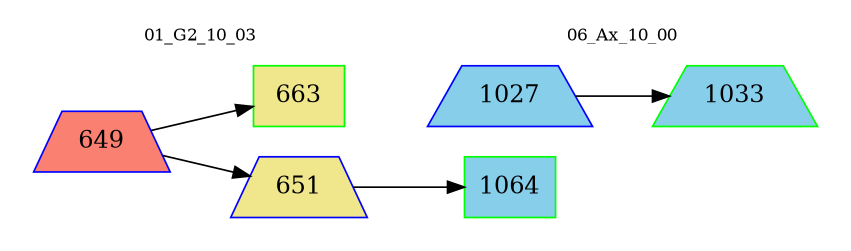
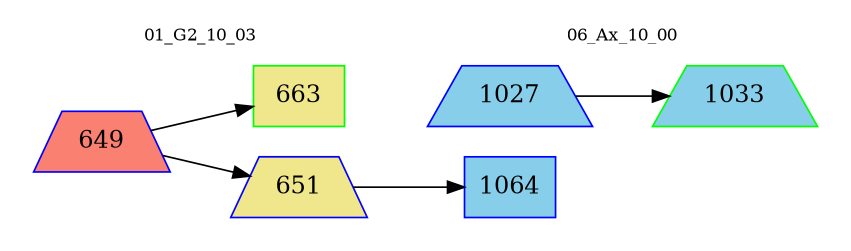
(510, 187) -> (510, 187)
